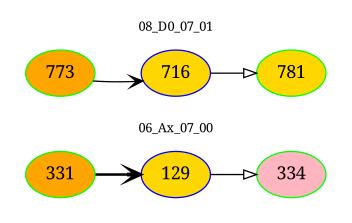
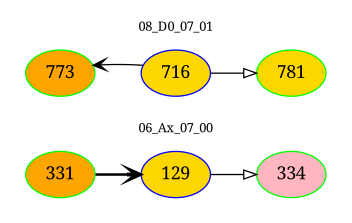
(111, 82) -> (124, 65)
